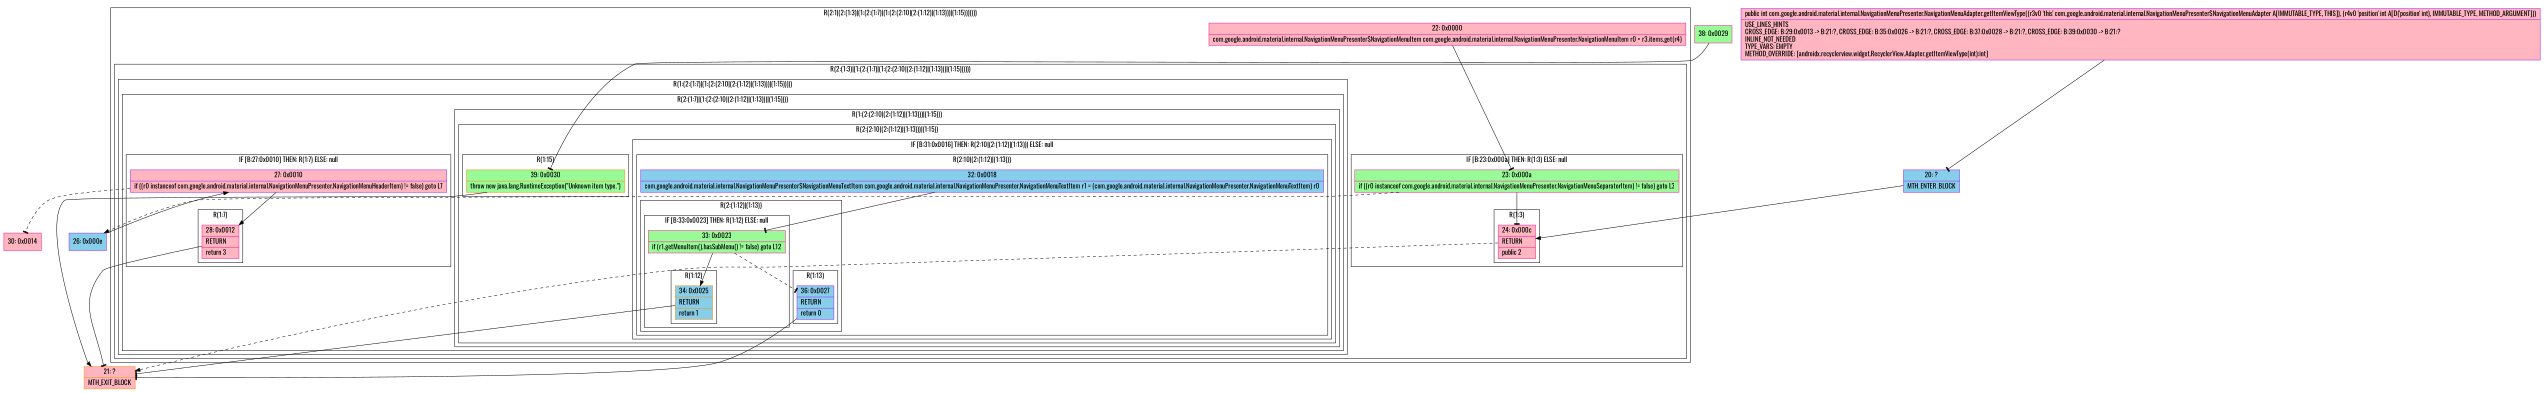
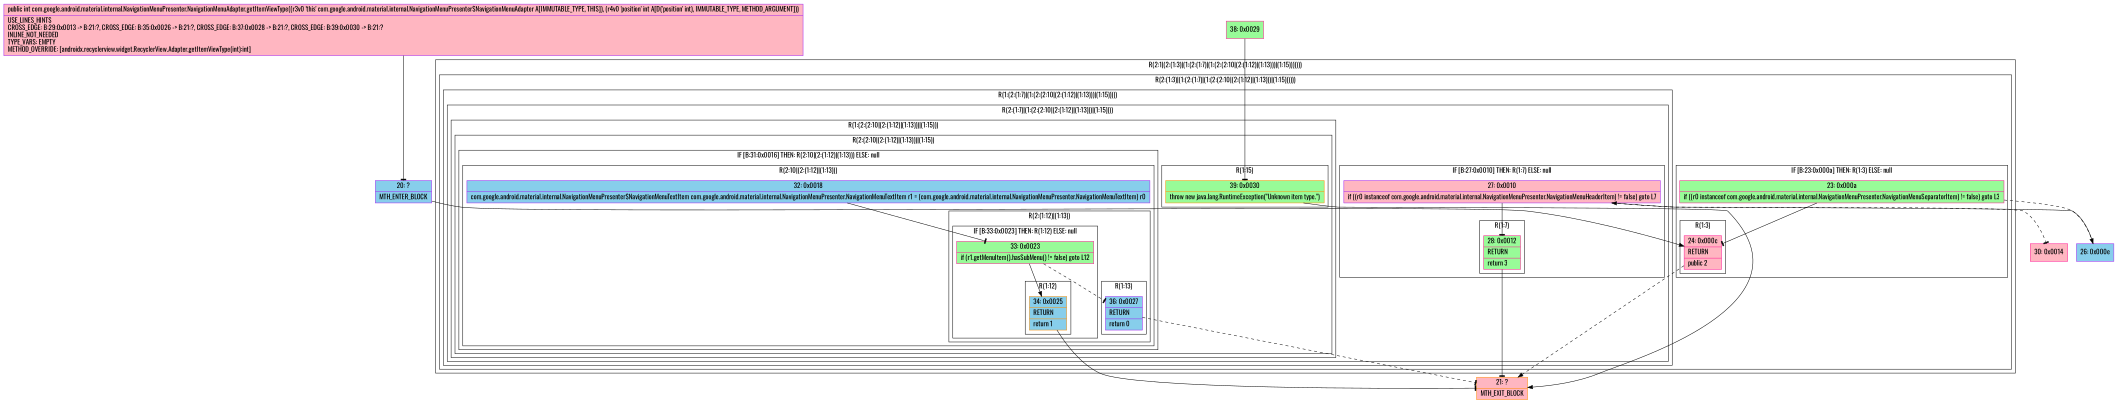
(1447, 34) -> none
(259, 207) -> (1502, 217)
(220, 242) -> (1502, 253)
(474, 376) -> (1308, 350)
